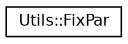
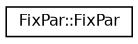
(64, 22) -> (69, 22)
